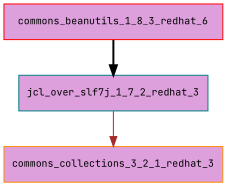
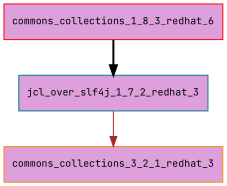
(113, 22) -> (113, 22)
(113, 93) -> (113, 93)
